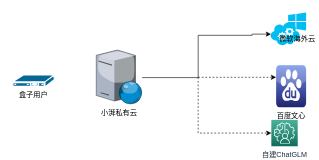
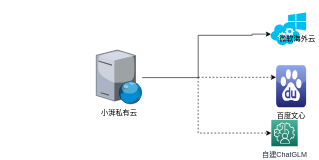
(33, 81) -> none
